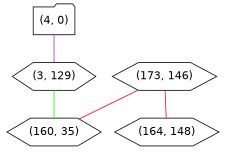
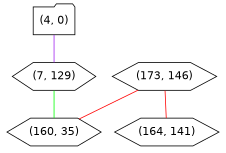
(54, 76) -> (54, 76)
(167, 132) -> (167, 132)
